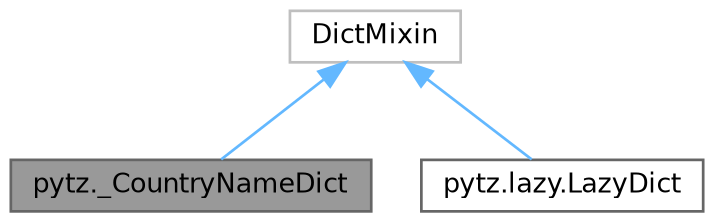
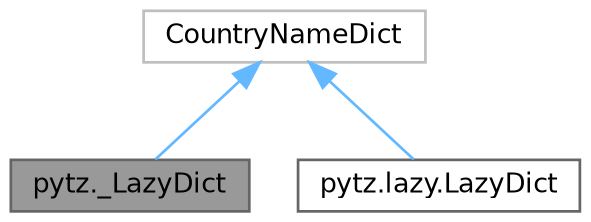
(375, 37) -> (285, 37)
(191, 186) -> (130, 186)
